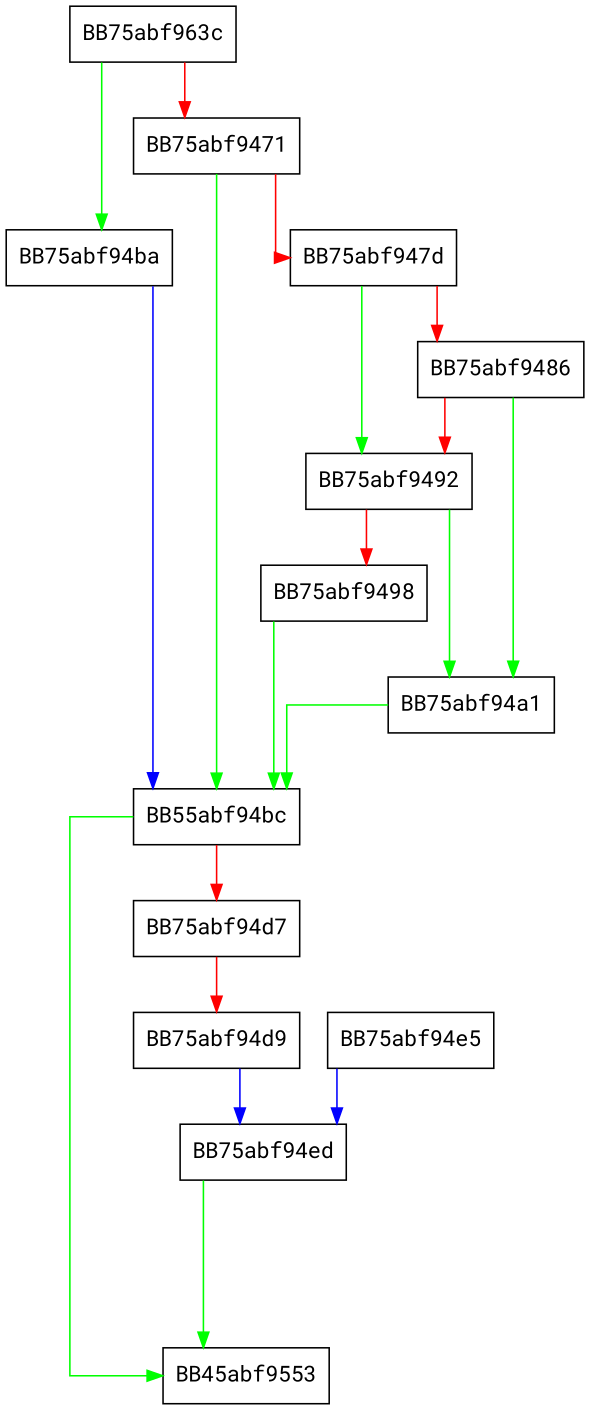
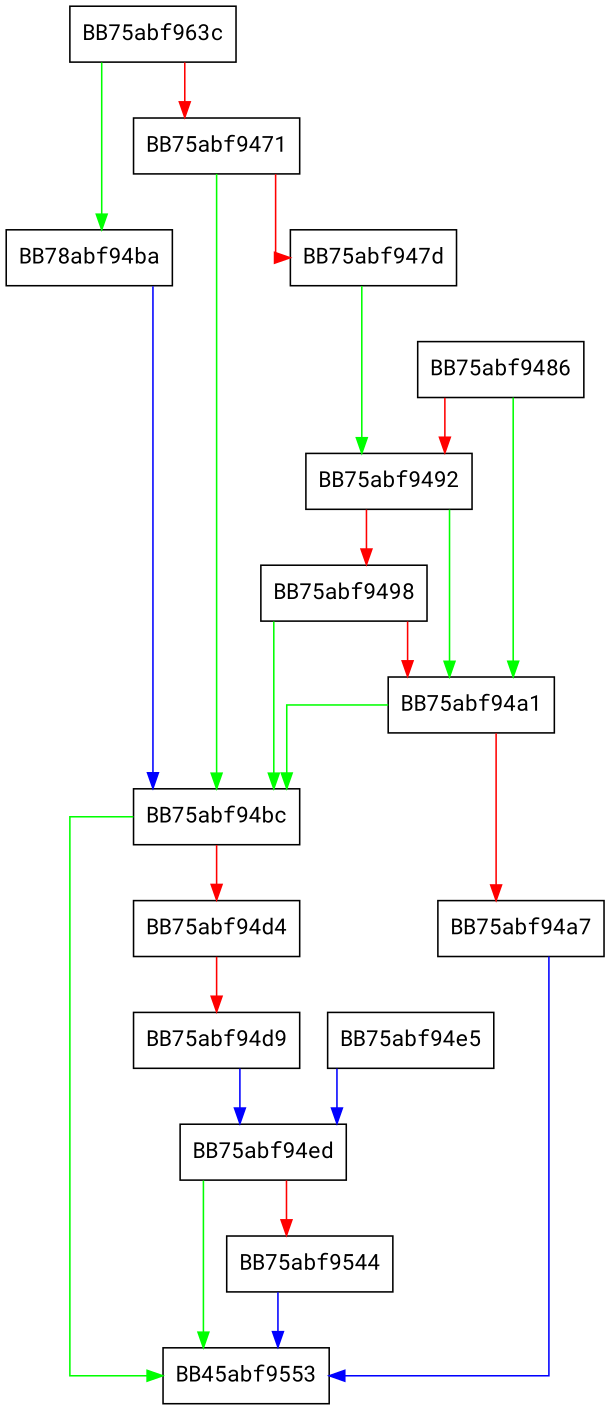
(89, 258) -> (89, 258)
(437, 306) -> none
none -> (408, 641)
(217, 817) -> (217, 817)
(217, 929) -> (217, 929)
none -> (521, 929)
none -> (310, 1264)
